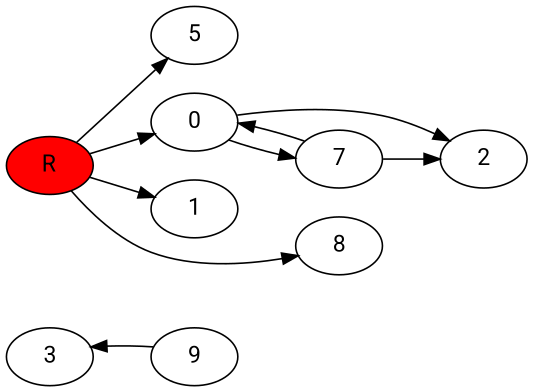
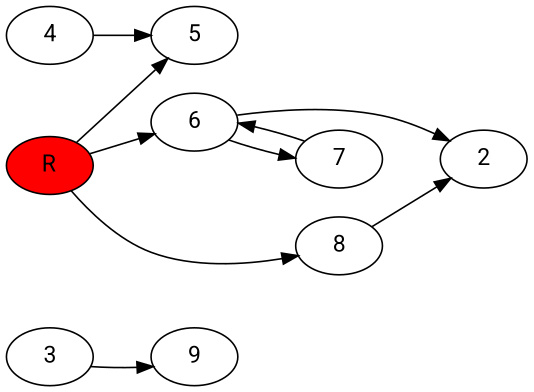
none -> (50, 35)
(194, 122) -> (194, 122)
(404, 159) -> (404, 207)
(194, 209) -> none
(130, 346) -> (114, 368)
